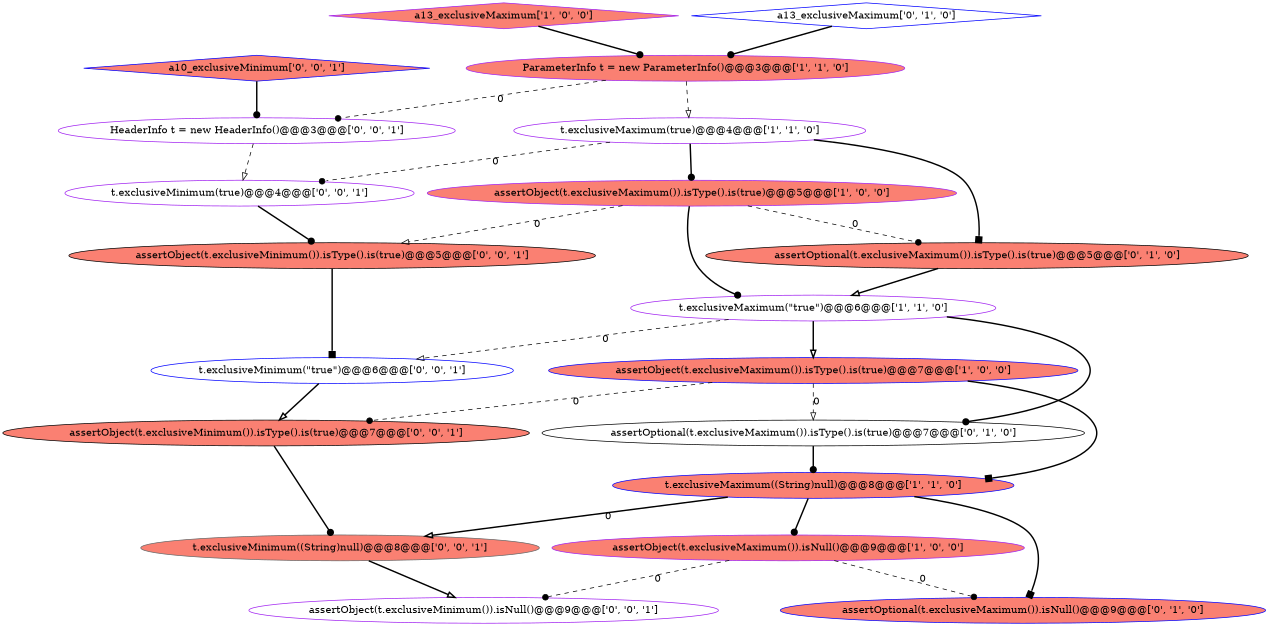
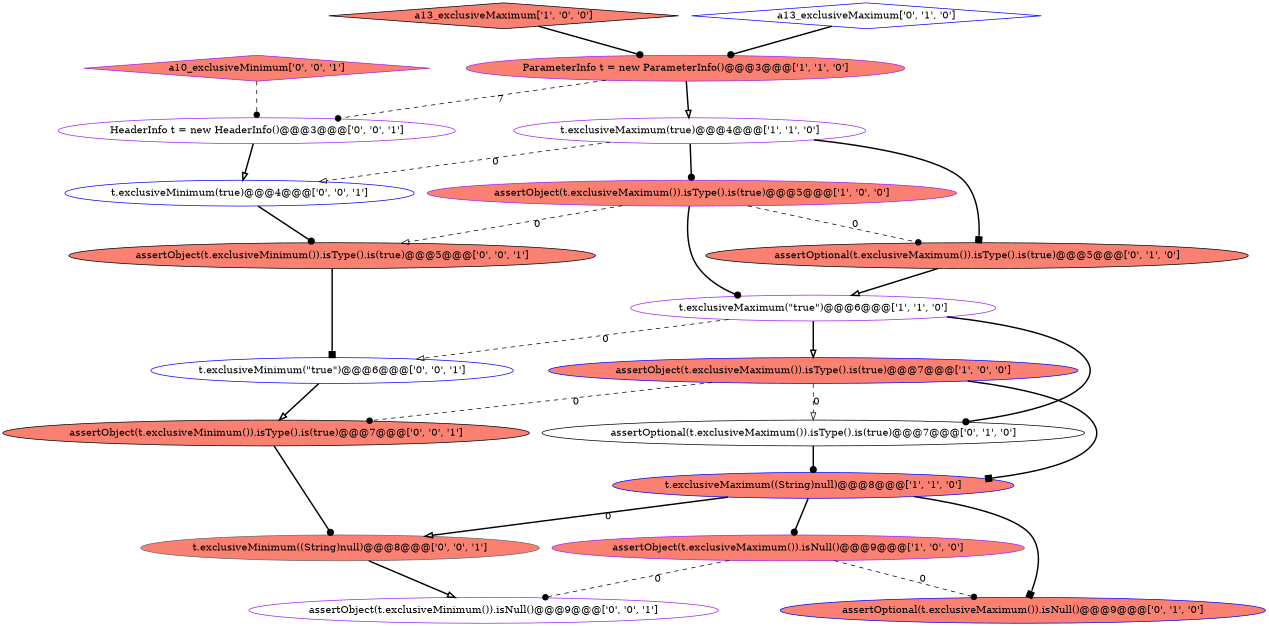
(504, 16) -> (504, 16)
(257, 68) -> (257, 68)
(687, 96) -> (687, 96)
(257, 97) -> (257, 97)
(501, 99) -> (501, 99)
(249, 158) -> (249, 158)
(468, 161) -> (468, 161)
(240, 193) -> (240, 193)
